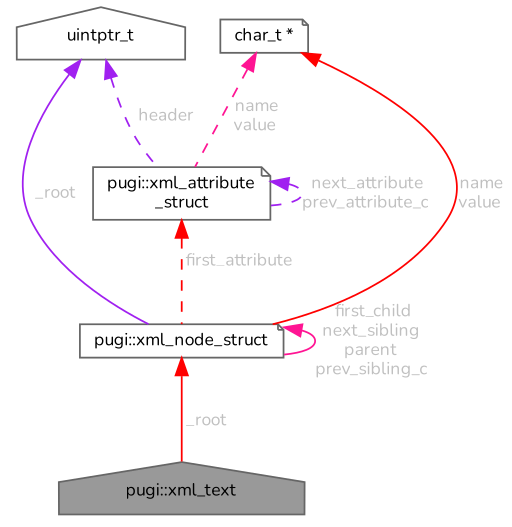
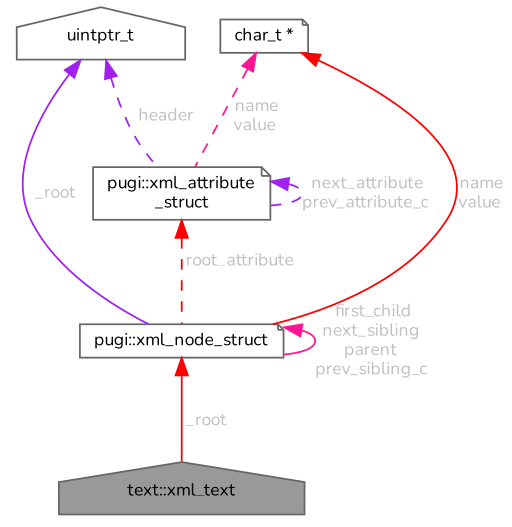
(238, 261) -> (238, 261)
(182, 491) -> (182, 491)
